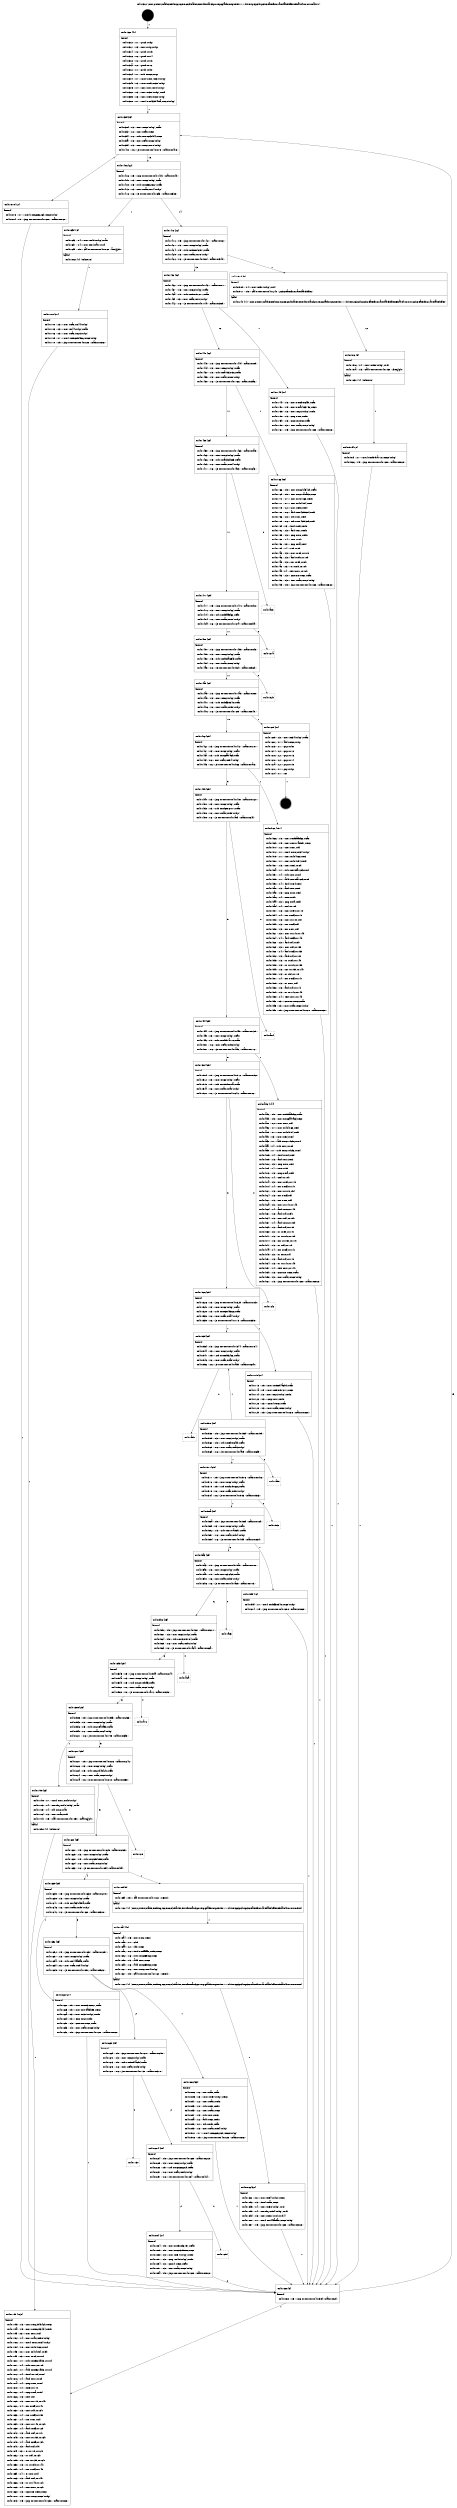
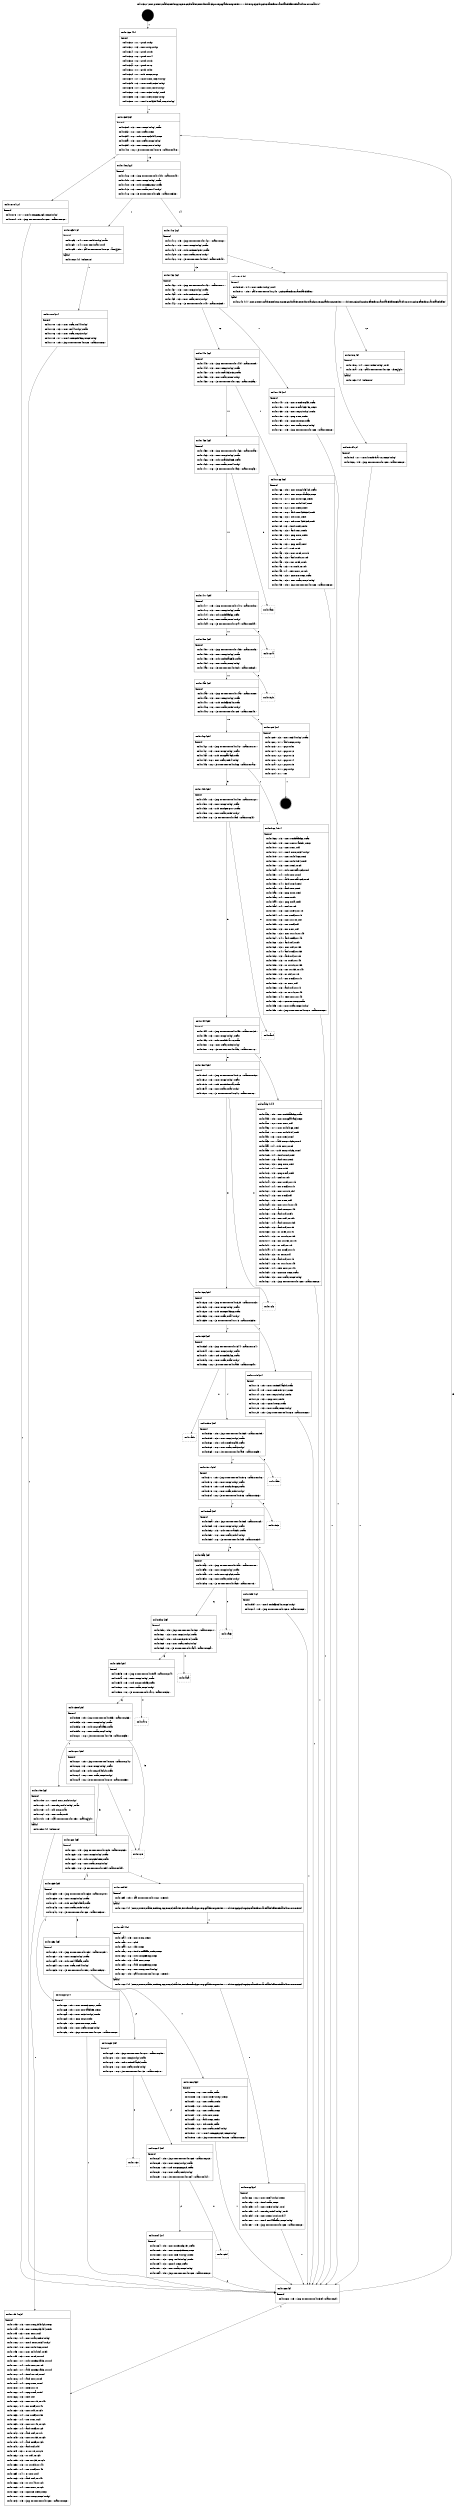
(374, 413) -> (338, 377)
(230, 1395) -> (225, 1393)
(100, 1743) -> (144, 1793)
